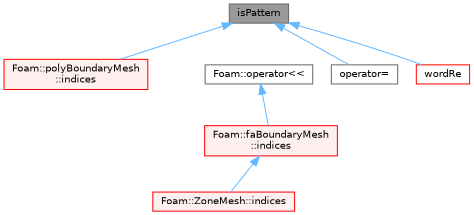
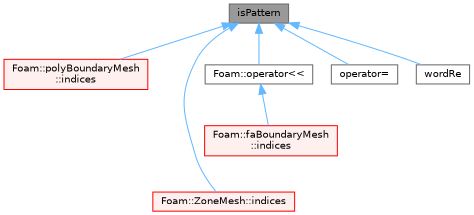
none -> (259, 49)
(443, 74) -> (443, 74)
(242, 178) -> (184, 105)
